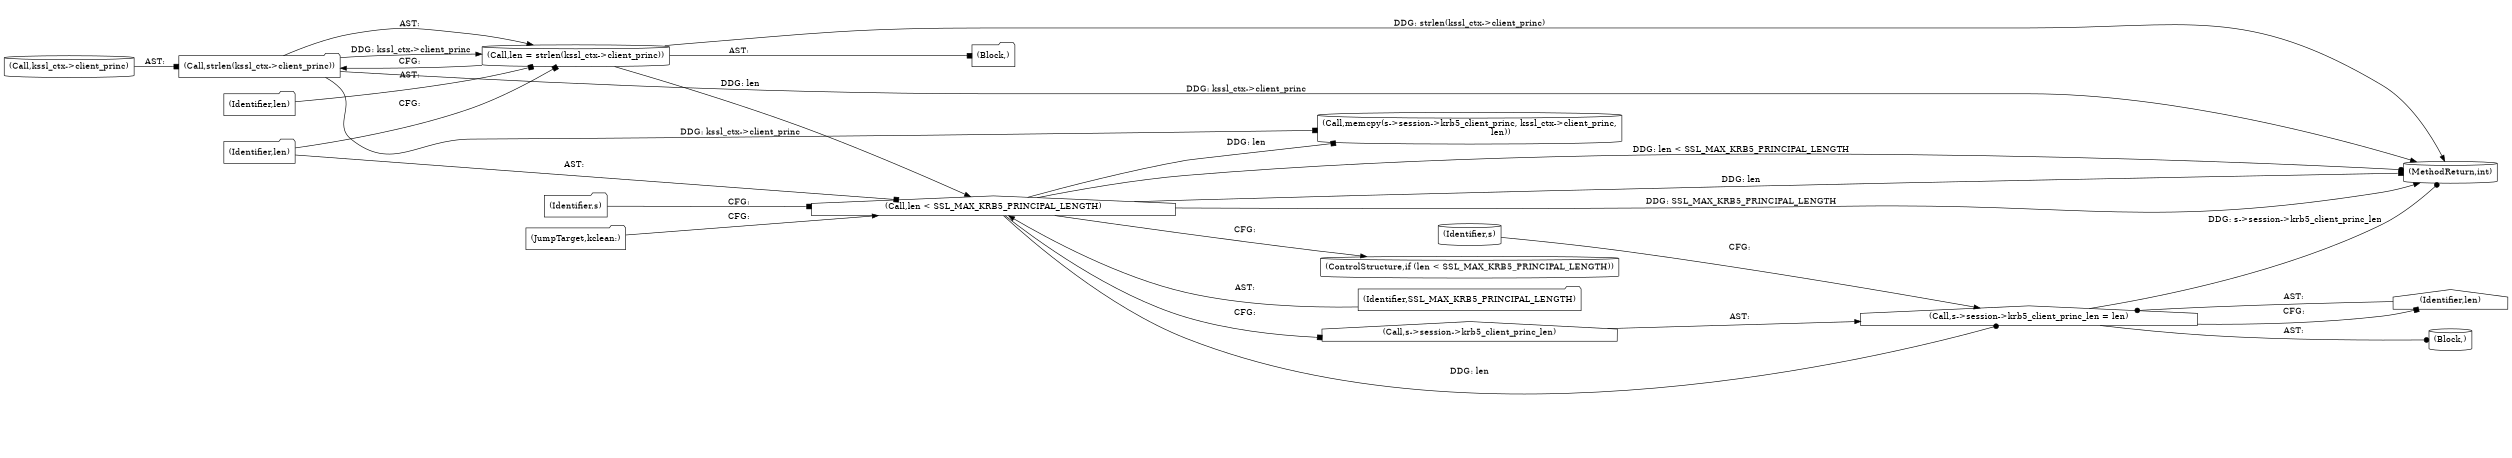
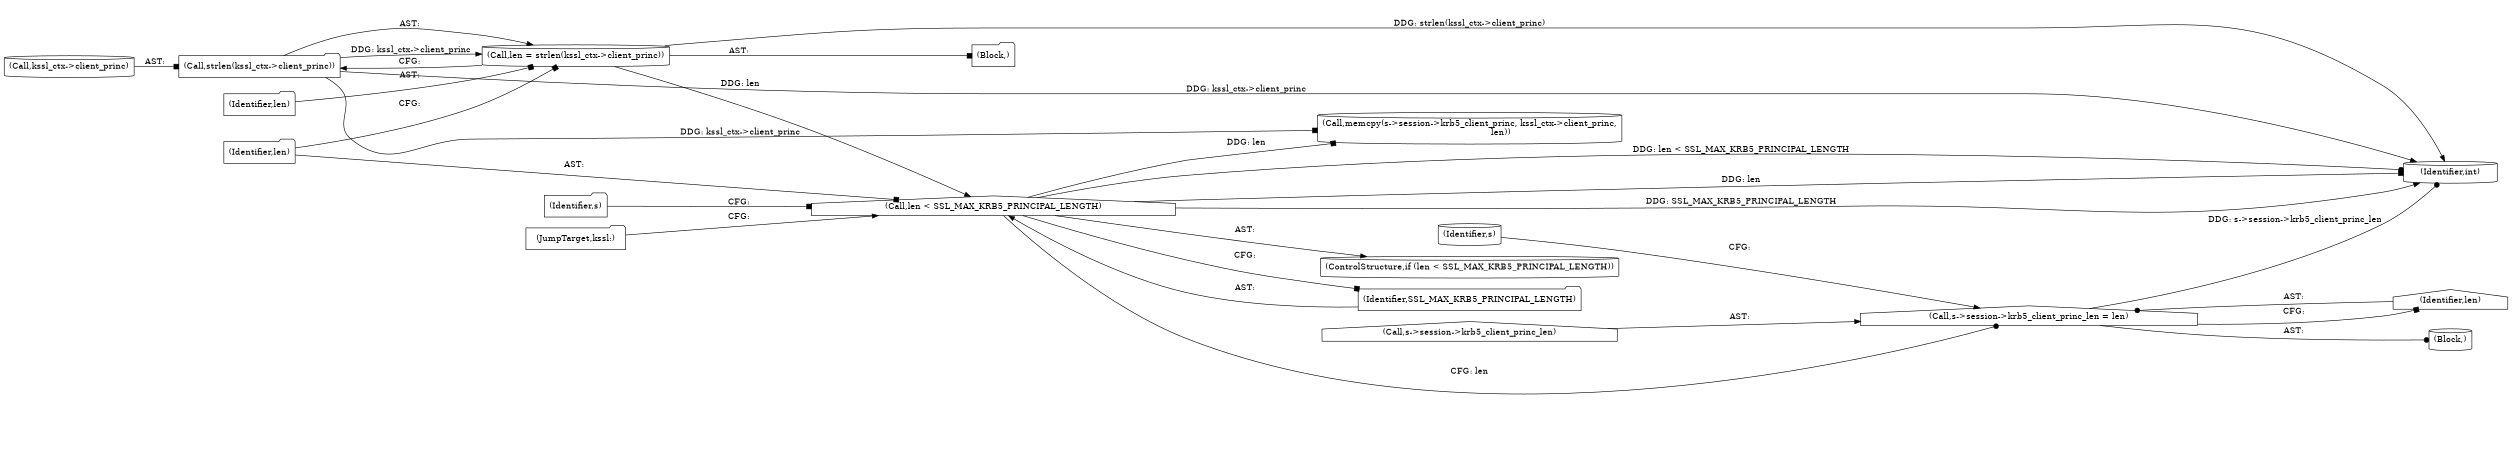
(2450, 172) -> (2450, 172)
(1246, 230) -> (1246, 230)
(576, 239) -> (576, 239)
(1150, 304) -> (1186, 260)
(1470, 371) -> (1470, 371)
